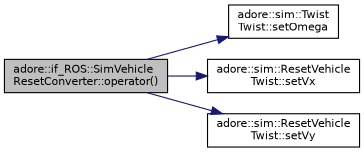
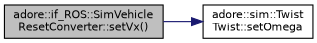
(86, 76) -> (84, 22)
(284, 76) -> none
(284, 130) -> none
